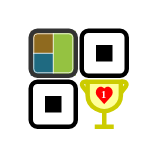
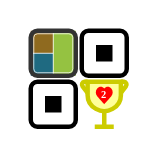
(104, 95) -> (104, 95)
